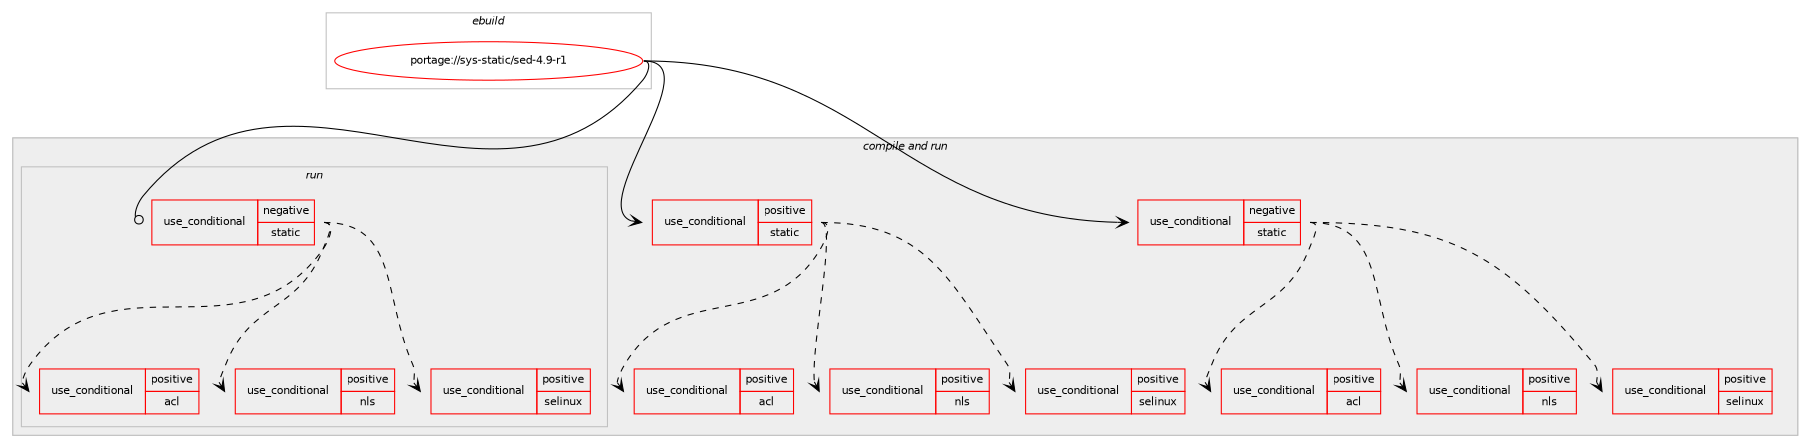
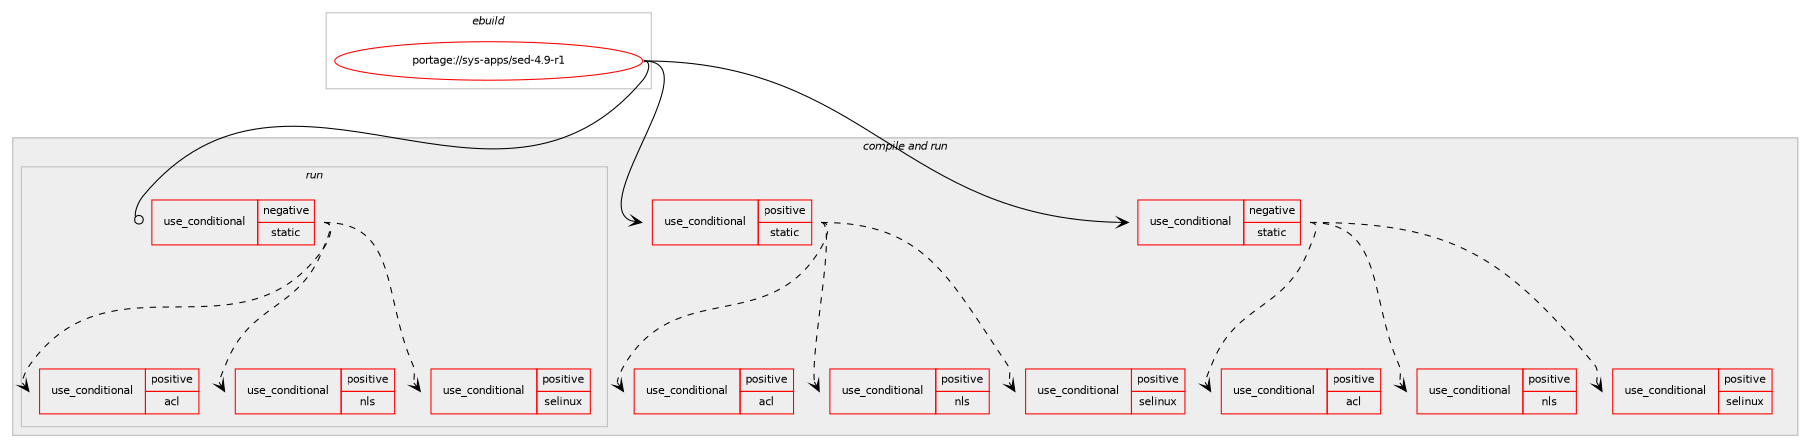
(489, 61) -> (489, 61)
